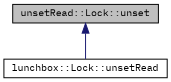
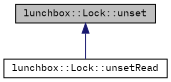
(86, 14) -> (86, 14)
